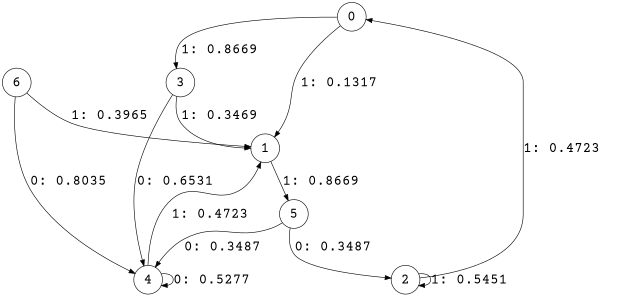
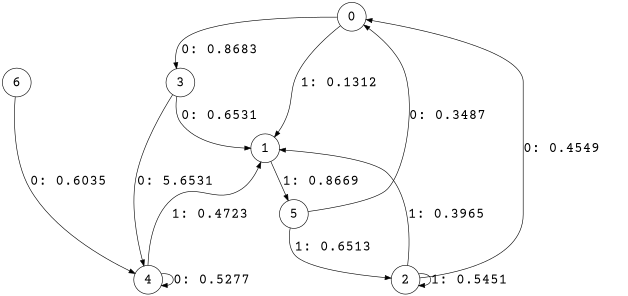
(232, 50) -> (232, 50)
(352, 82) -> (352, 82)
(232, 115) -> (232, 115)
(130, 135) -> (384, 171)
(575, 148) -> (575, 148)
(81, 181) -> (81, 181)
(188, 181) -> (188, 181)
(216, 231) -> (405, 145)
(346, 247) -> (346, 247)
